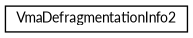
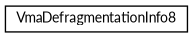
(96, 19) -> (96, 19)
